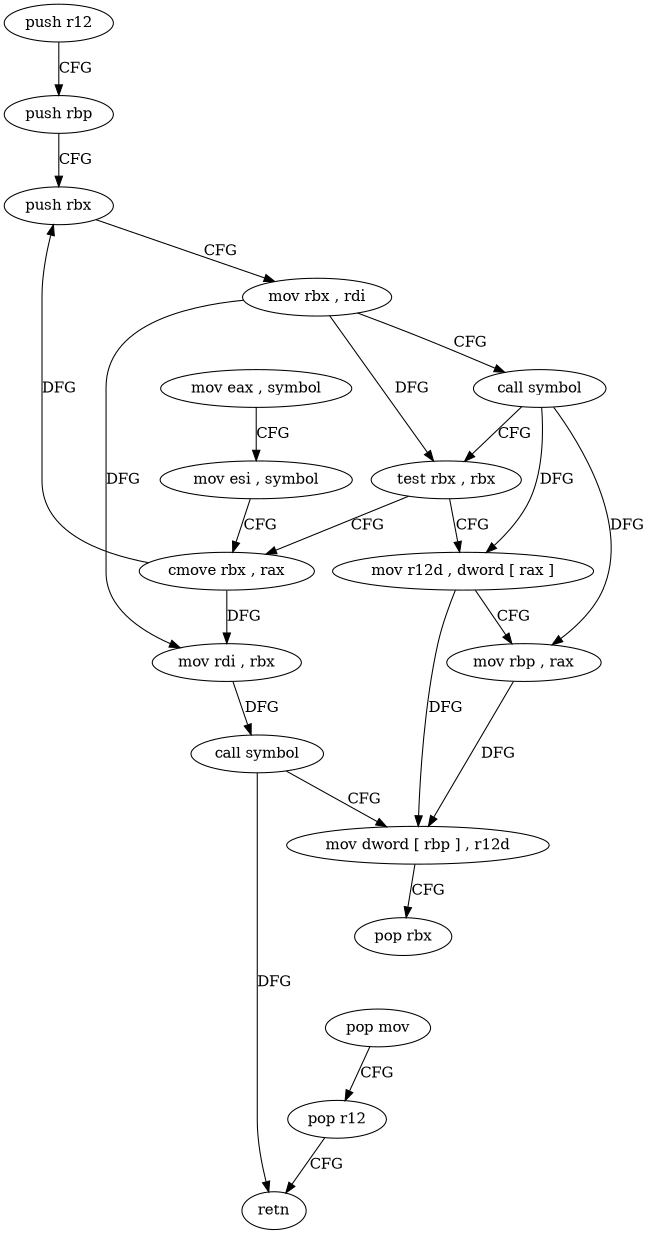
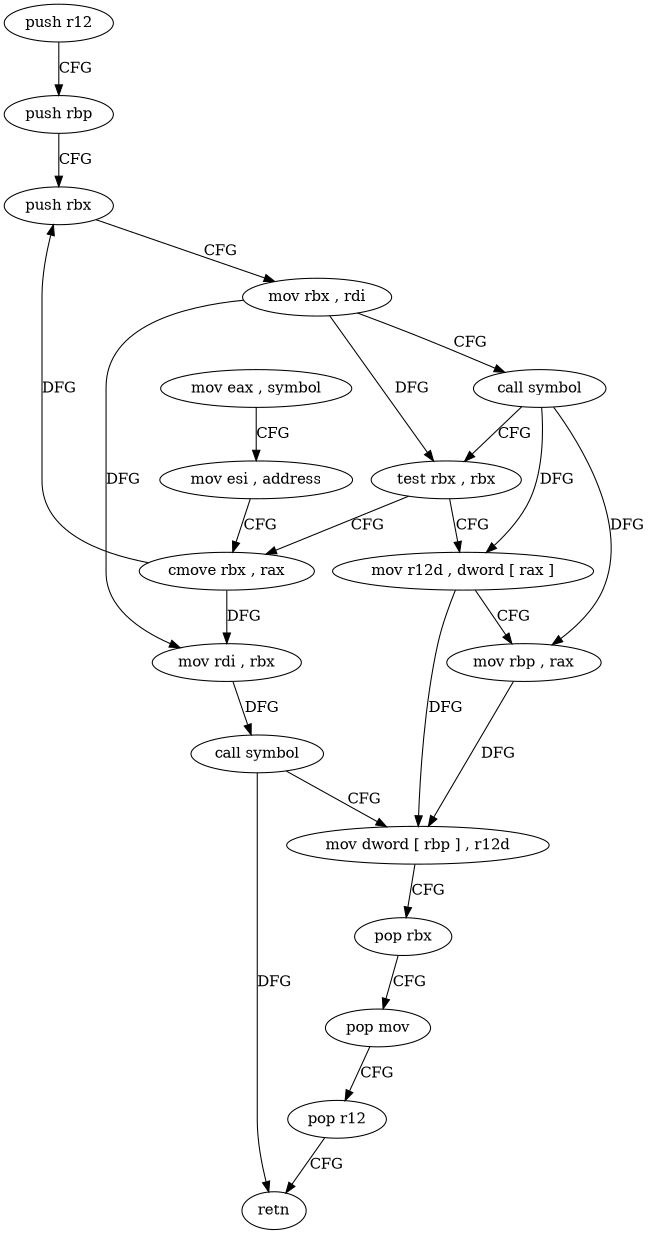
(256, 480) -> (256, 480)
none -> (392, 977)
